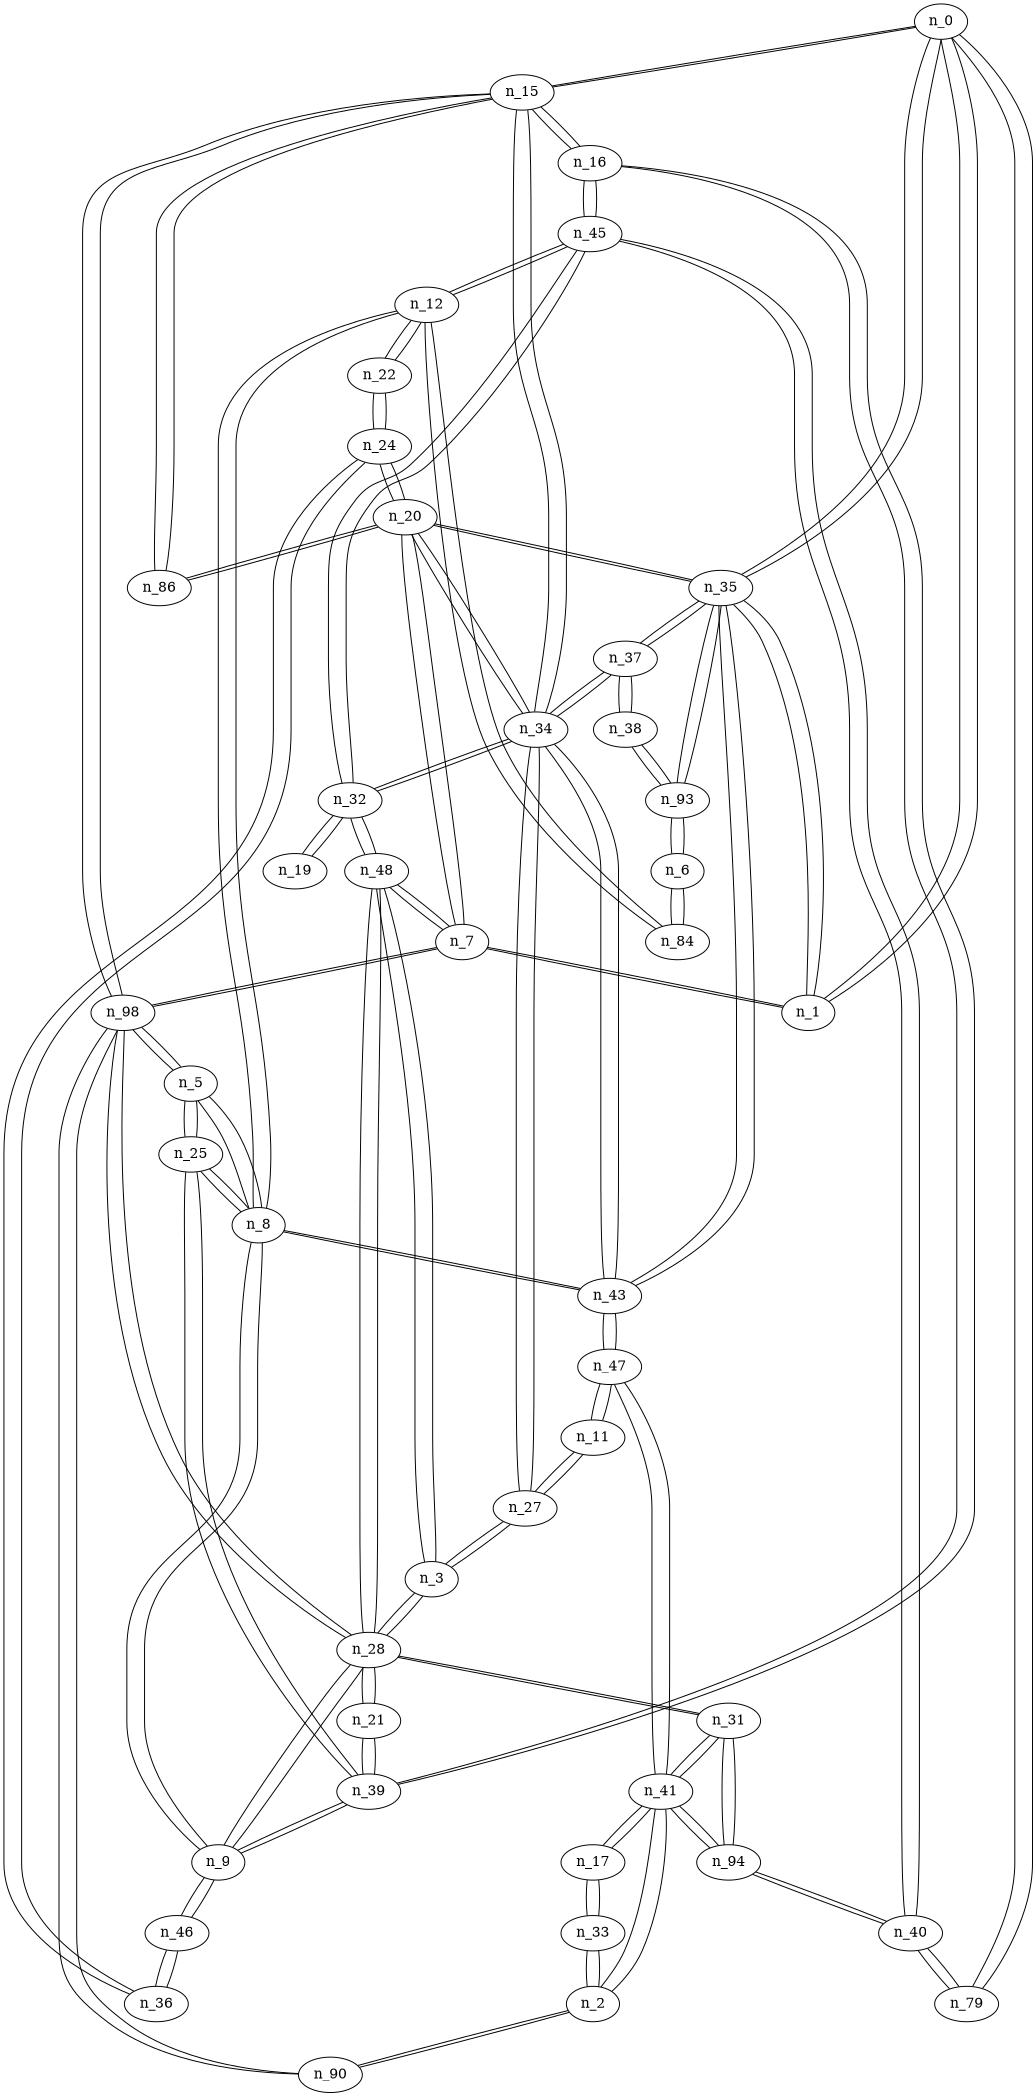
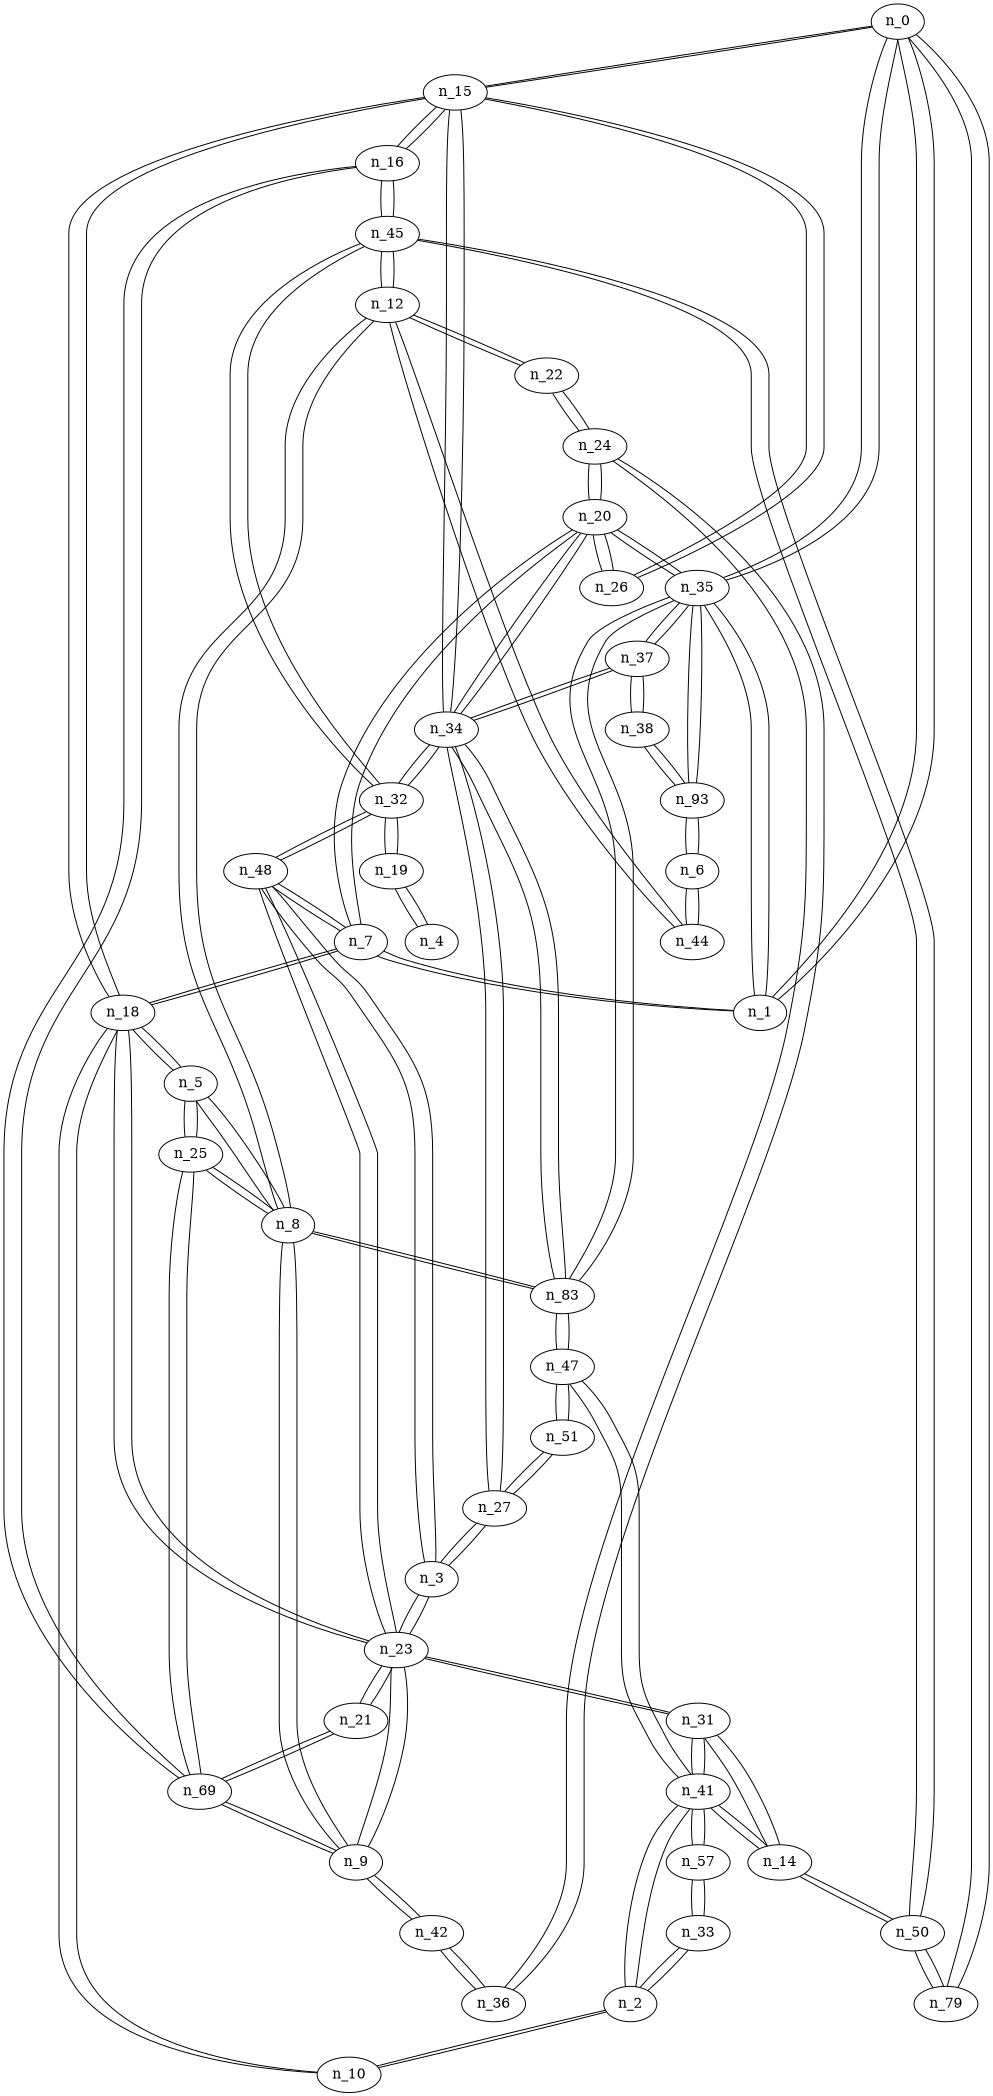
(159, 588) -> (612, 588)
none -> (432, 942)
(678, 942) -> (692, 942)
(123, 1013) -> (123, 1013)
(610, 1296) -> (562, 1296)
(593, 1438) -> (562, 1438)
(369, 1650) -> (396, 1650)
(369, 1792) -> (200, 1792)
(593, 1862) -> (698, 1862)
(729, 1862) -> (780, 1862)
(177, 1933) -> (432, 1933)
(911, 1933) -> (913, 1933)
(330, 2075) -> (349, 2075)
